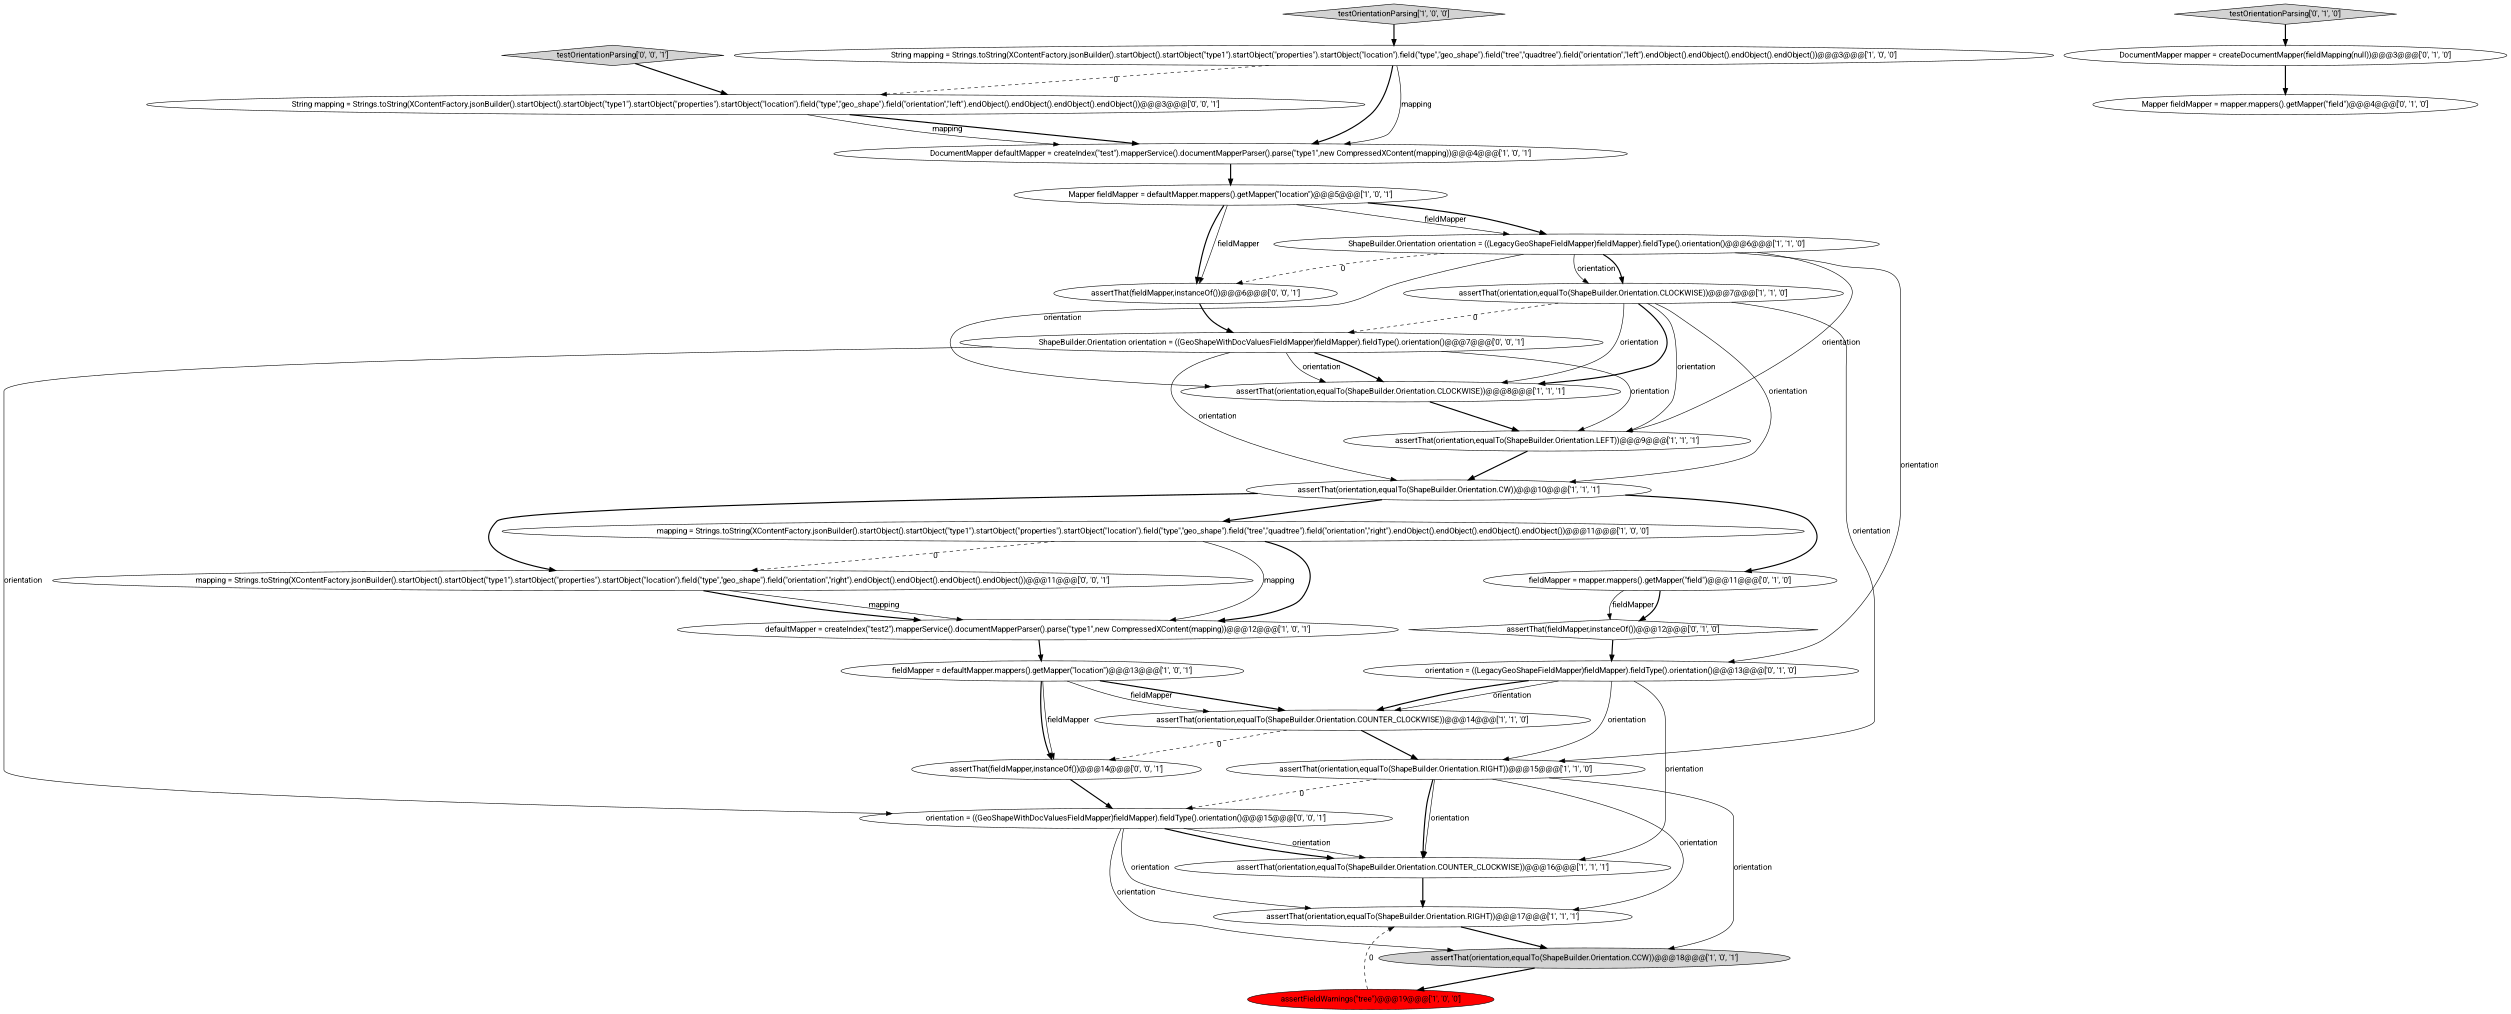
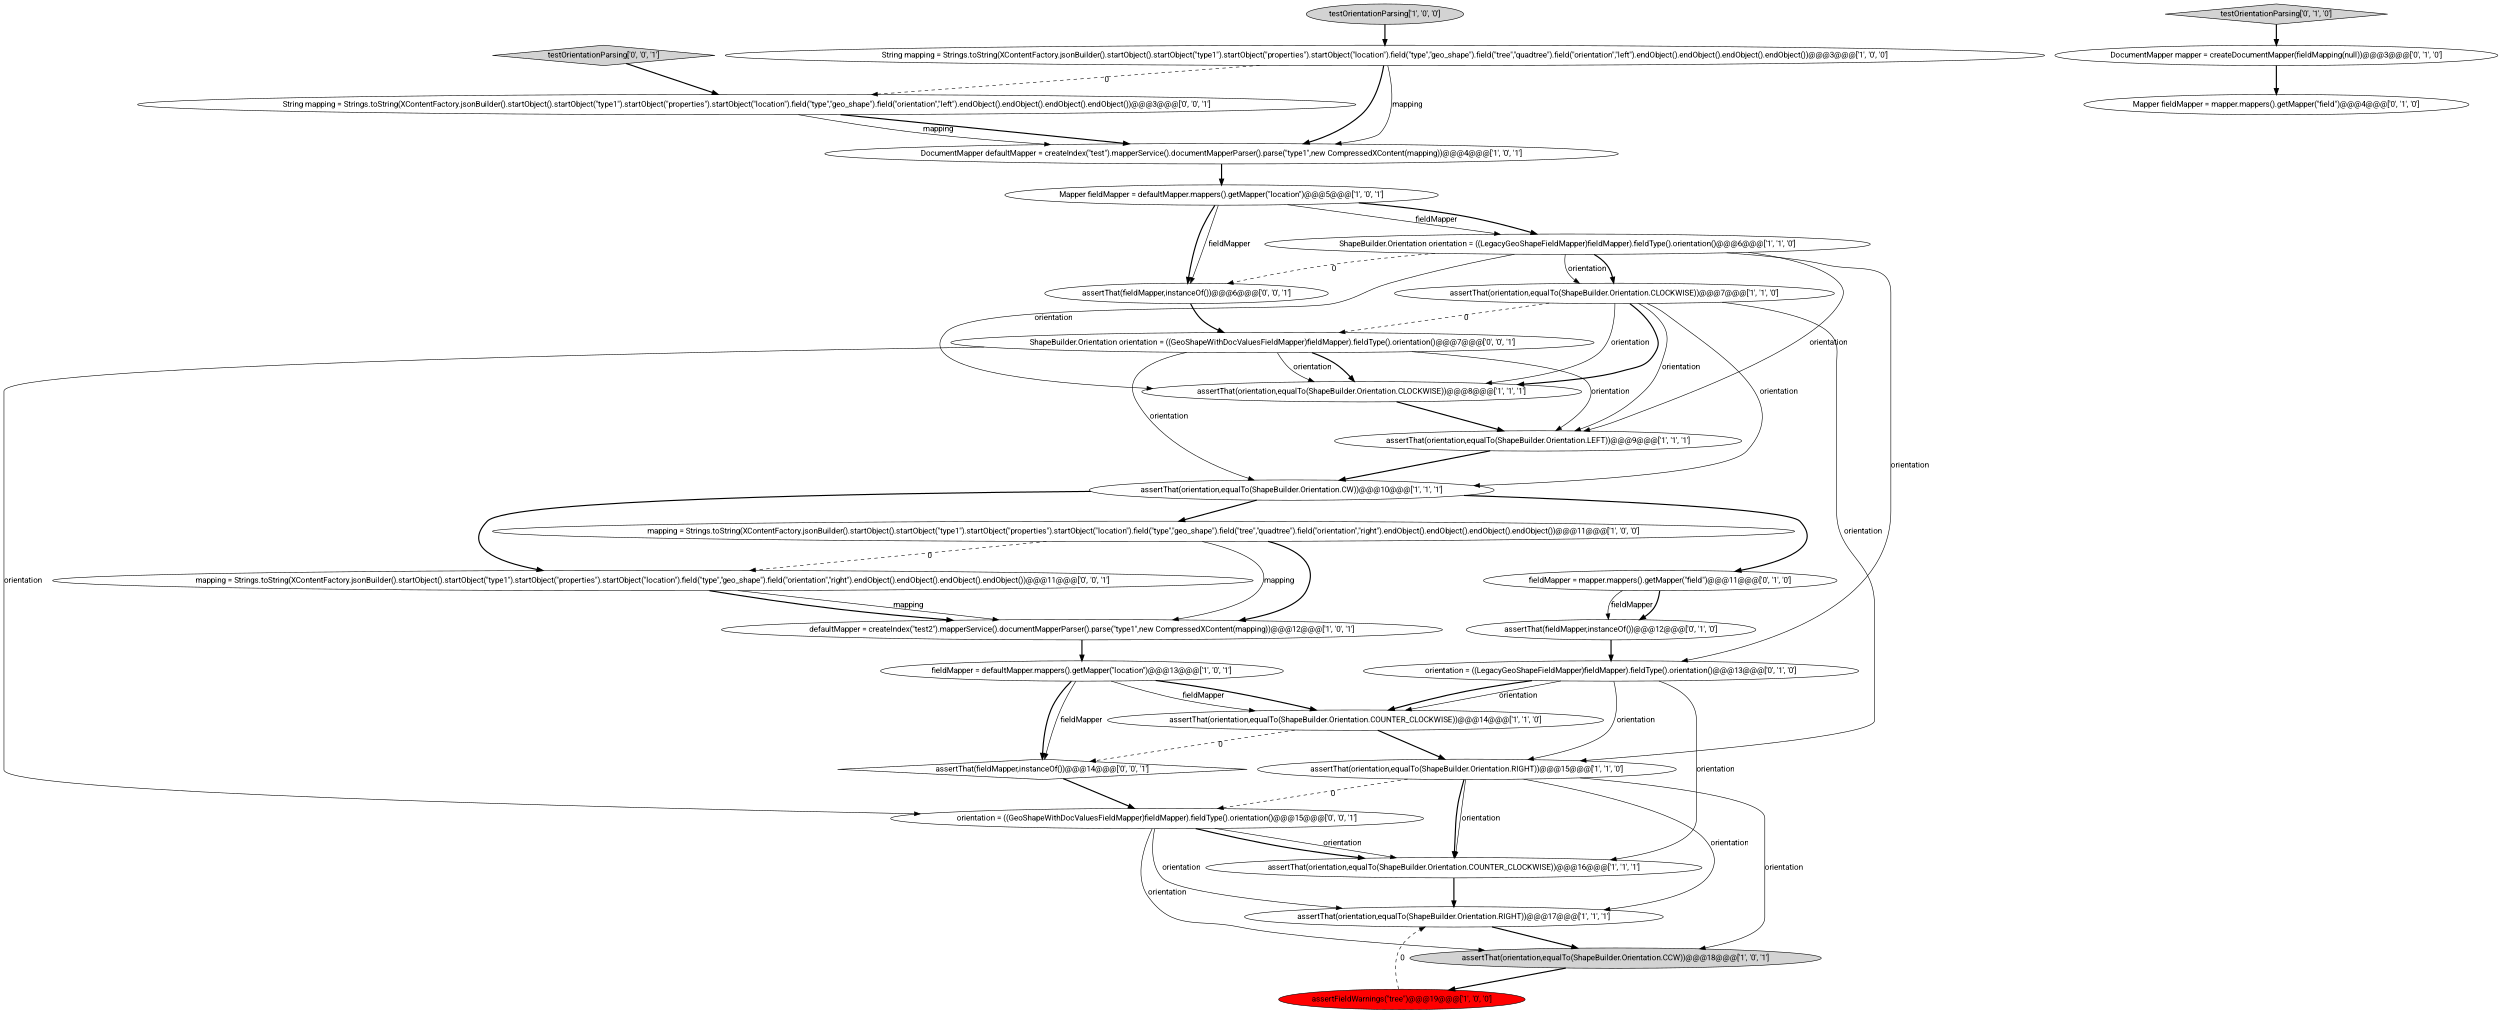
(1394, 14) -> (1385, 14)
(1613, 630) -> (1611, 630)
(1057, 769) -> (1042, 769)
